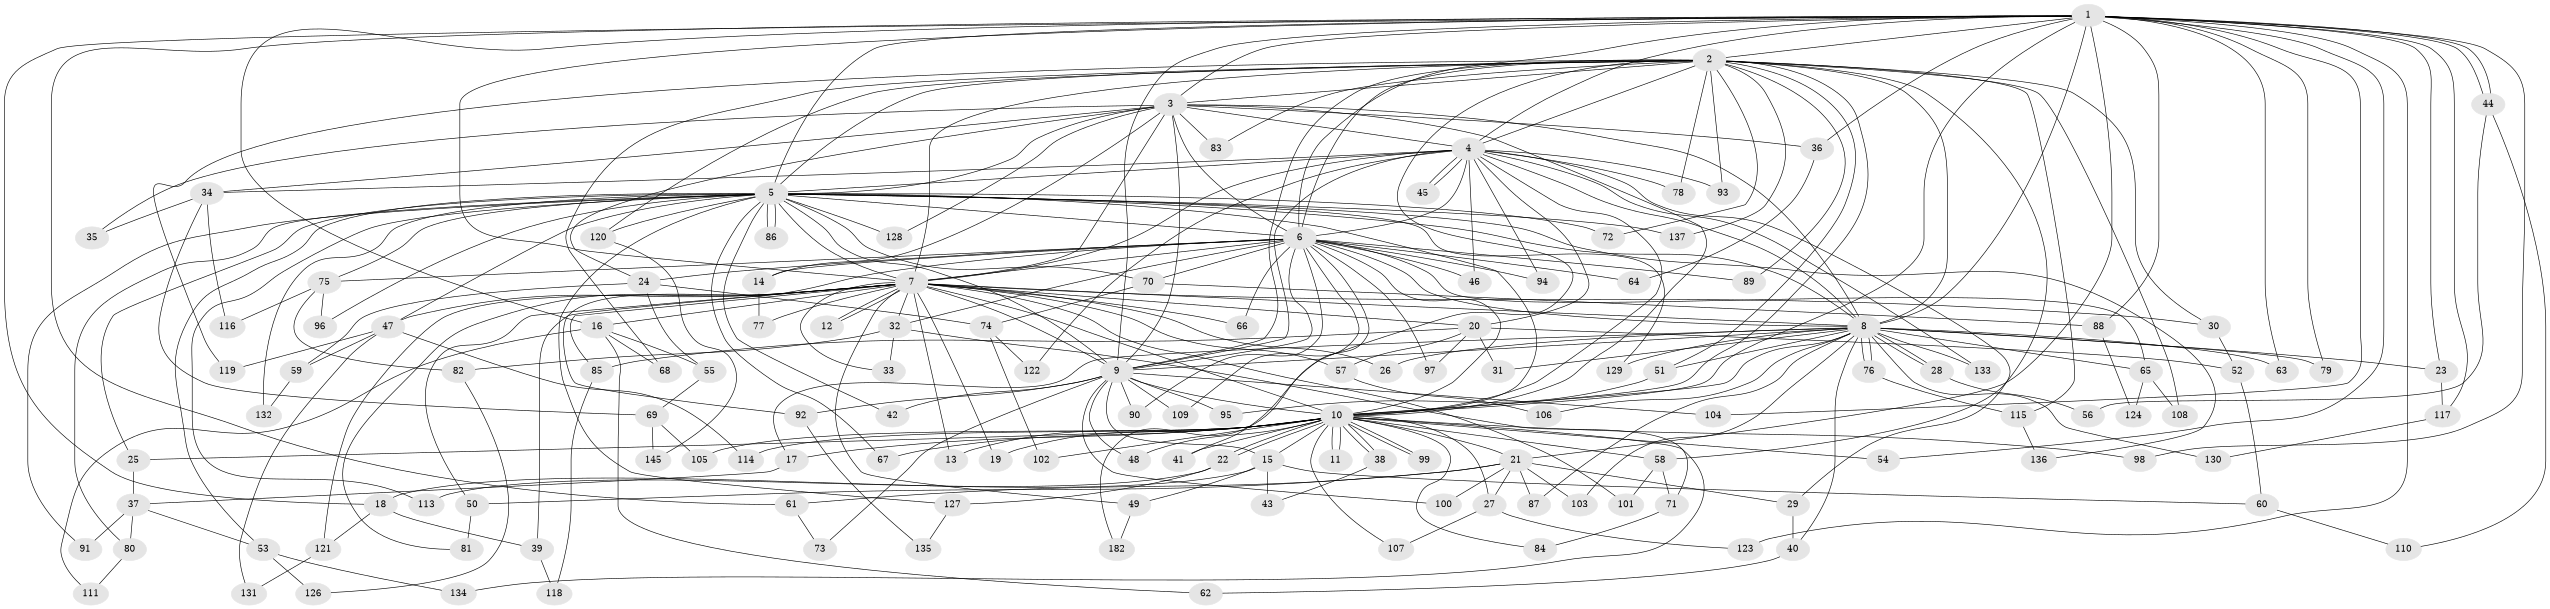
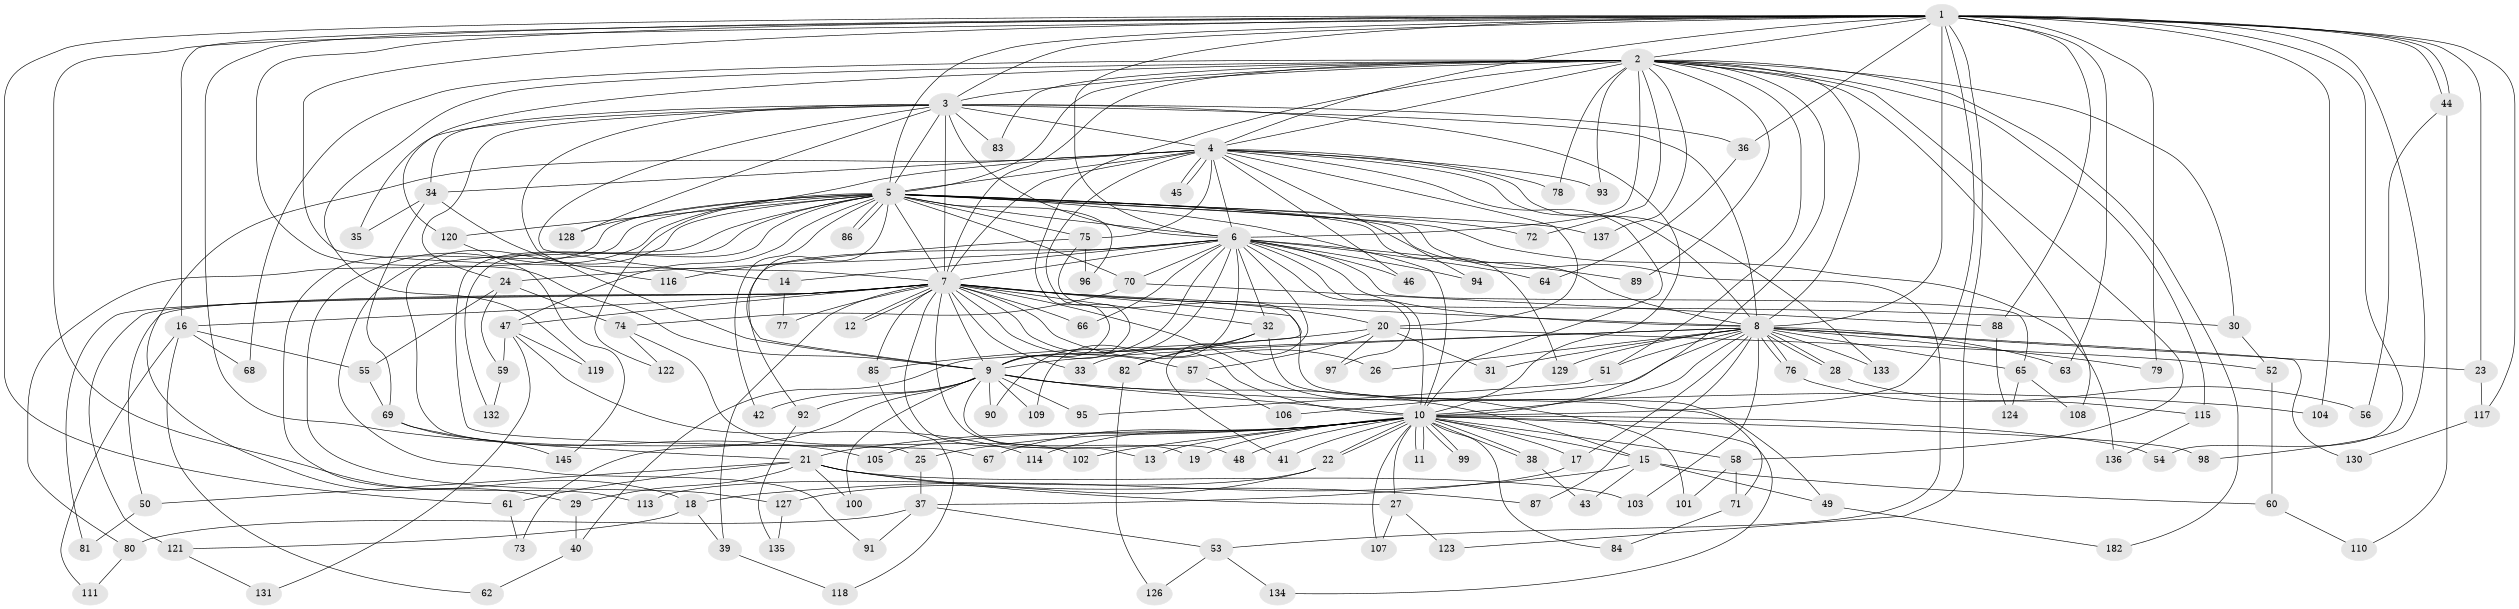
(812, 260) -> (1176, 222)
